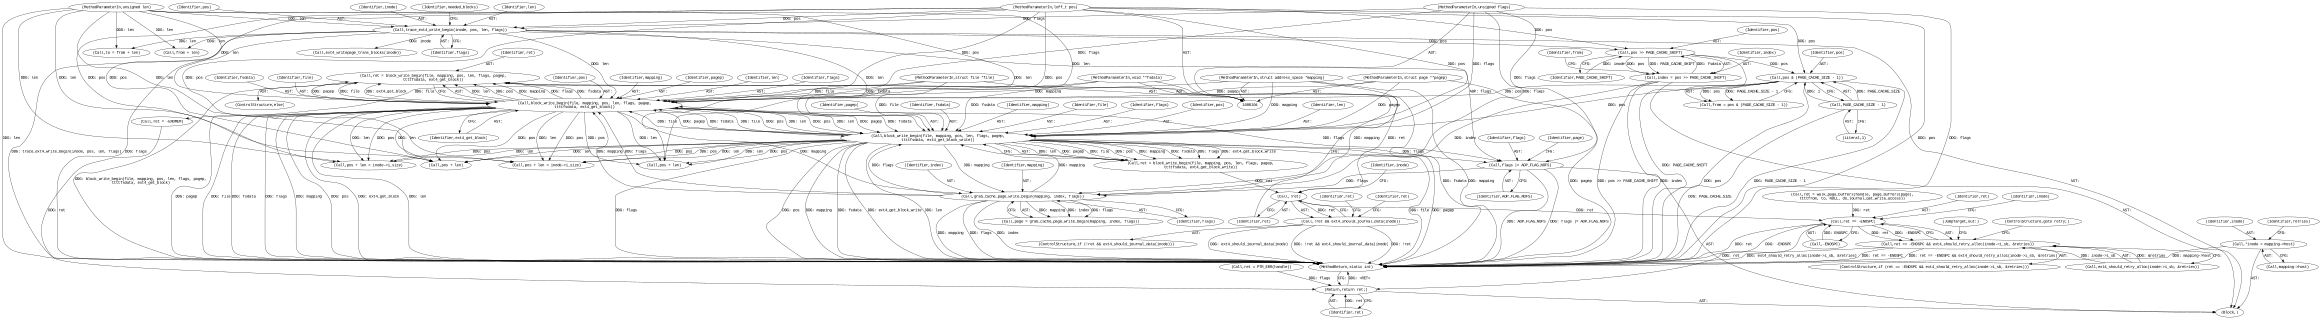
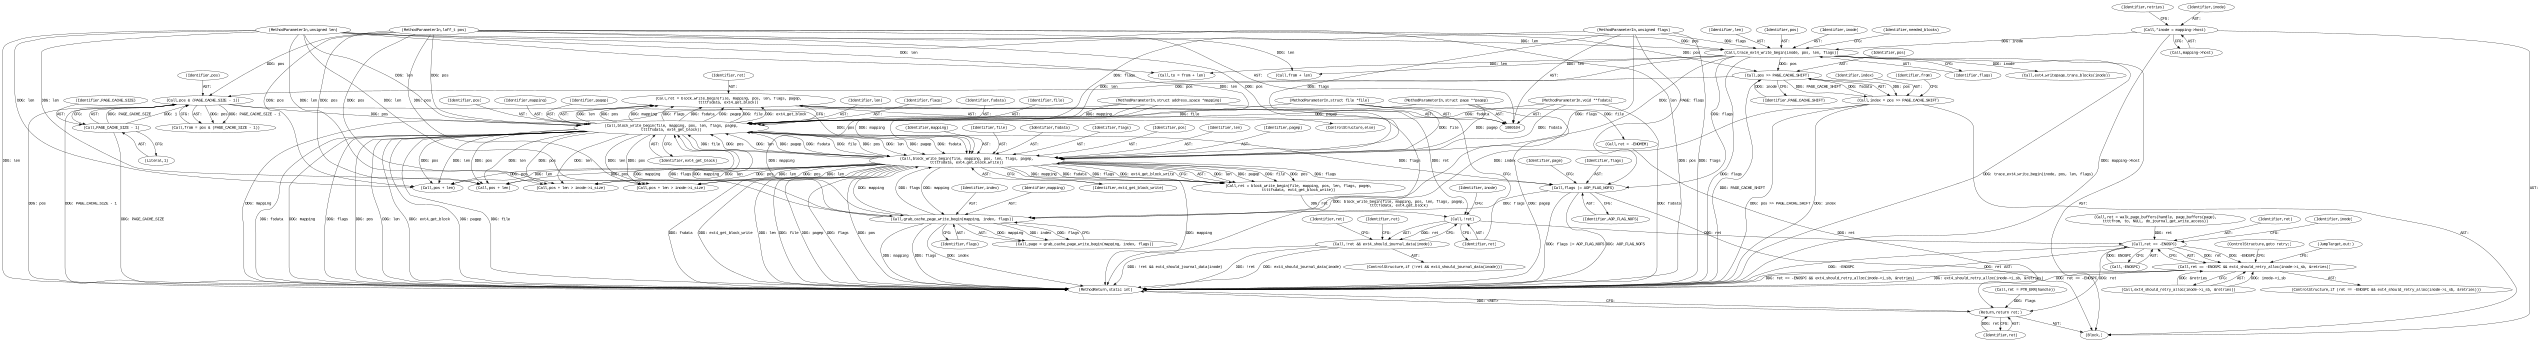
none -> (1988, 41)
(1525, 78) -> (1692, 100)
(1480, 91) -> (1722, 114)
none -> (106, 100)
none -> (1128, 188)
